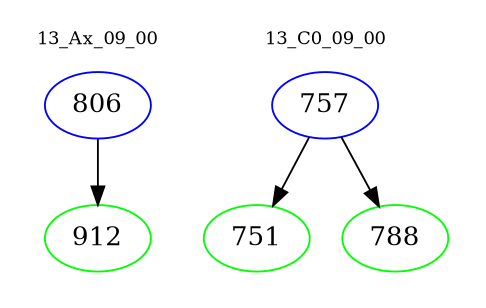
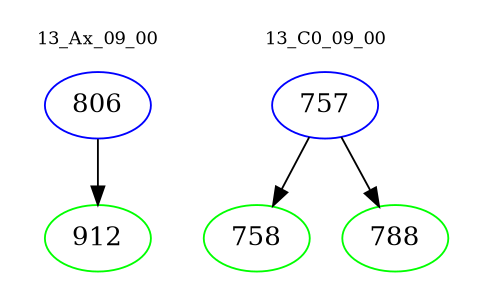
(257, 238) -> (257, 238)
